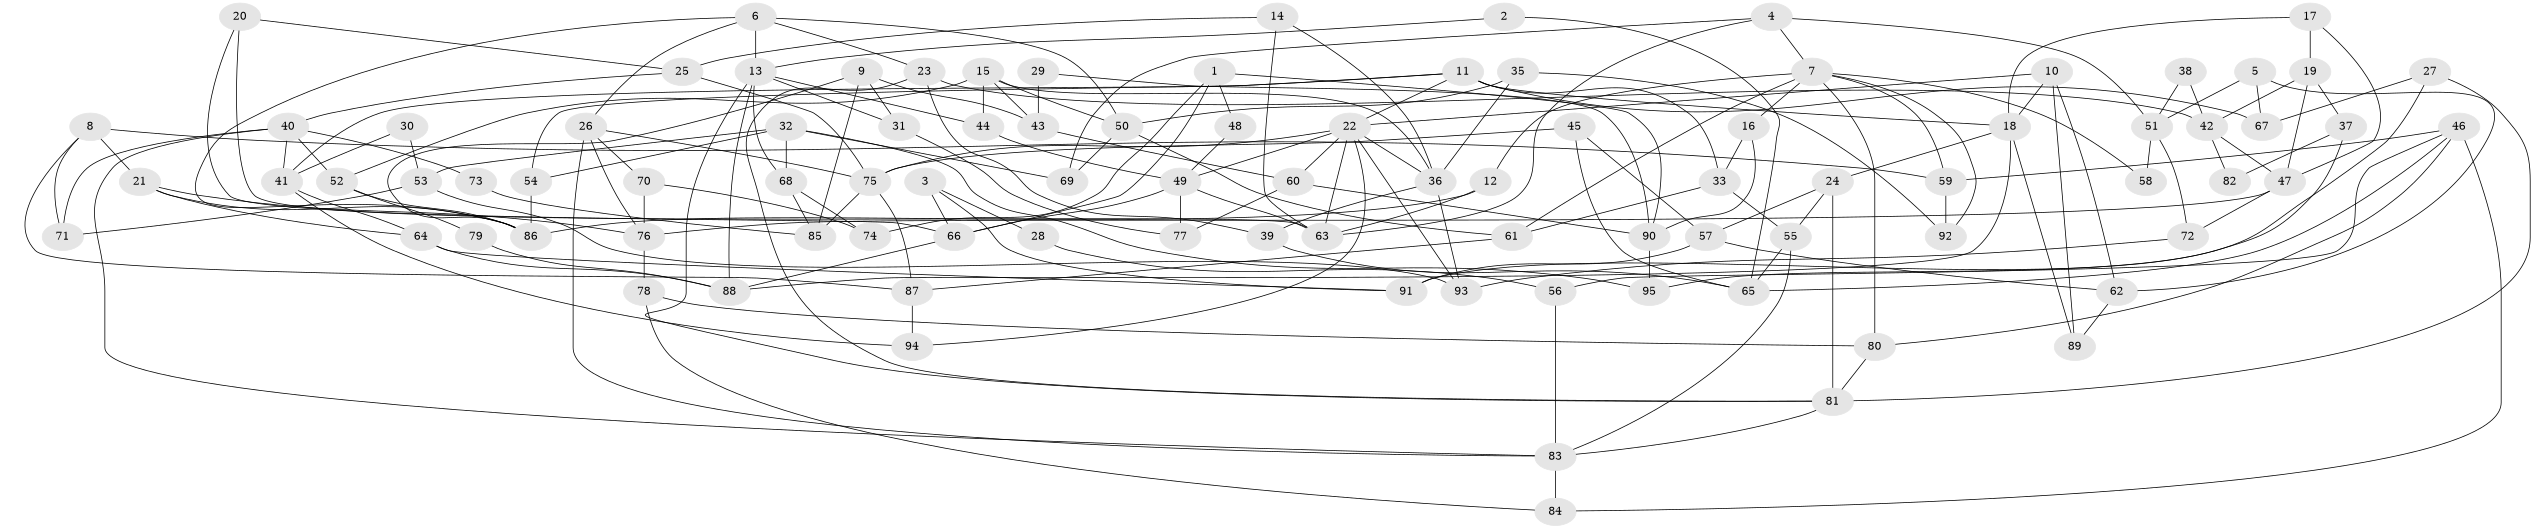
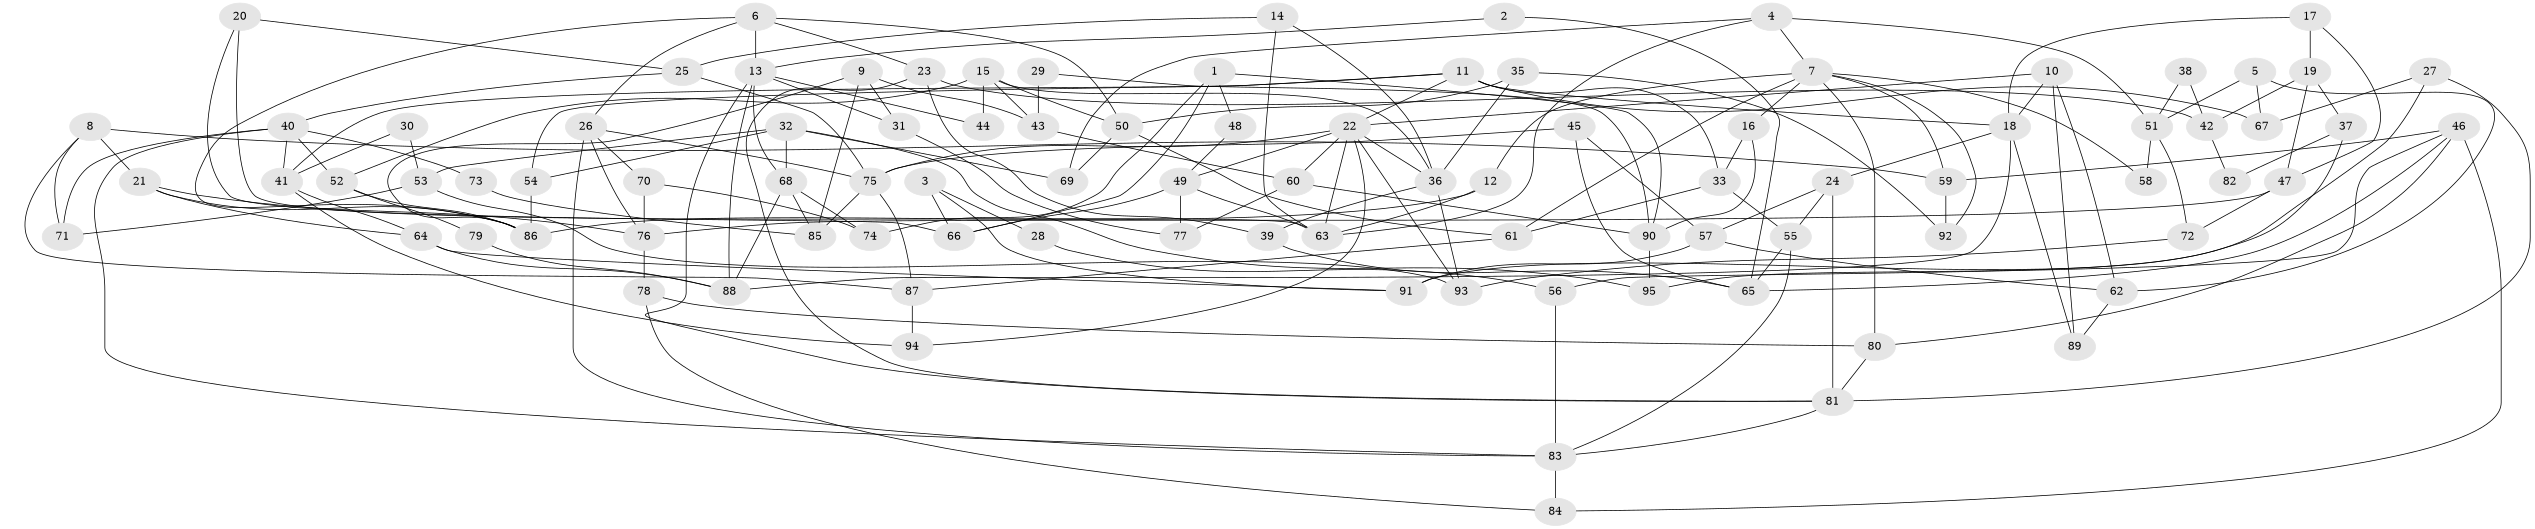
(2240, 150) -> none
(1079, 160) -> none
(851, 262) -> (758, 237)
